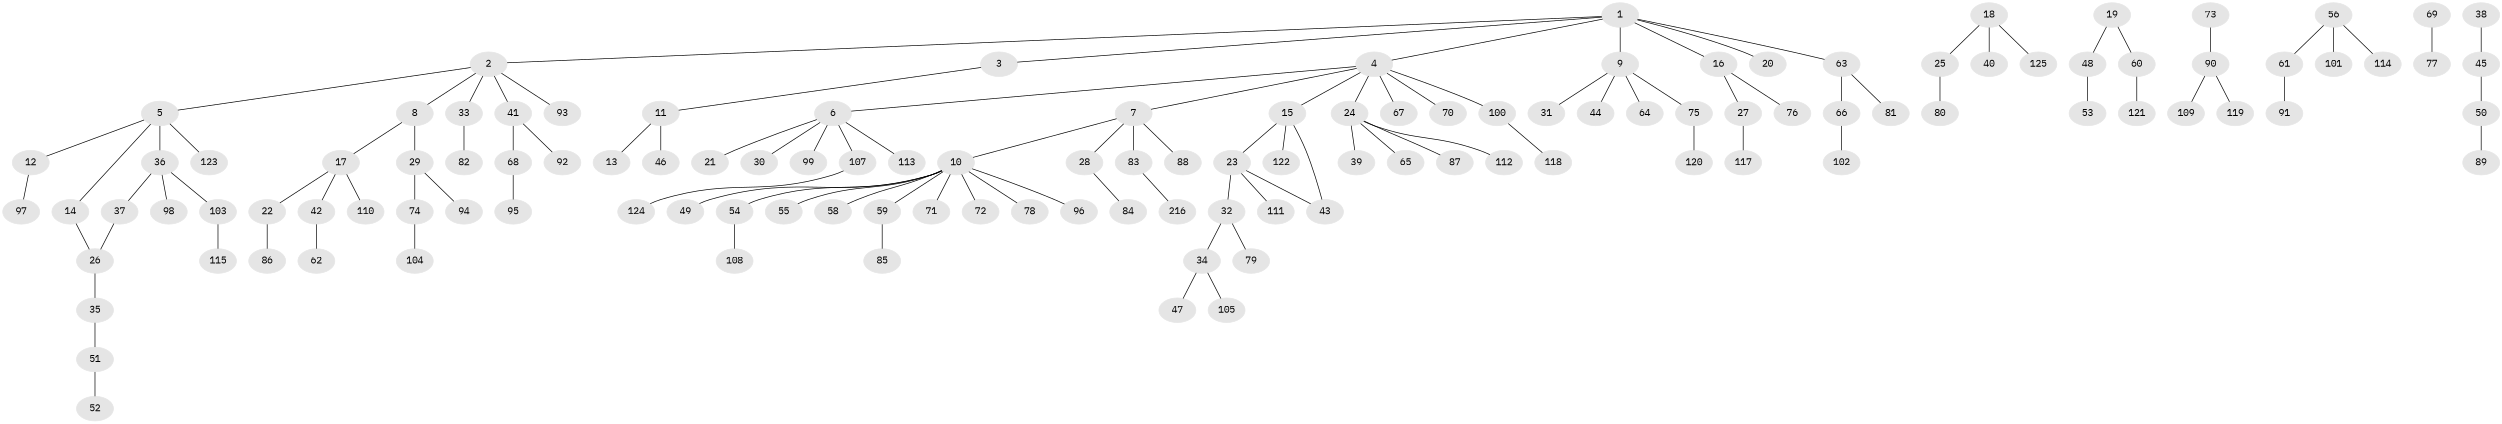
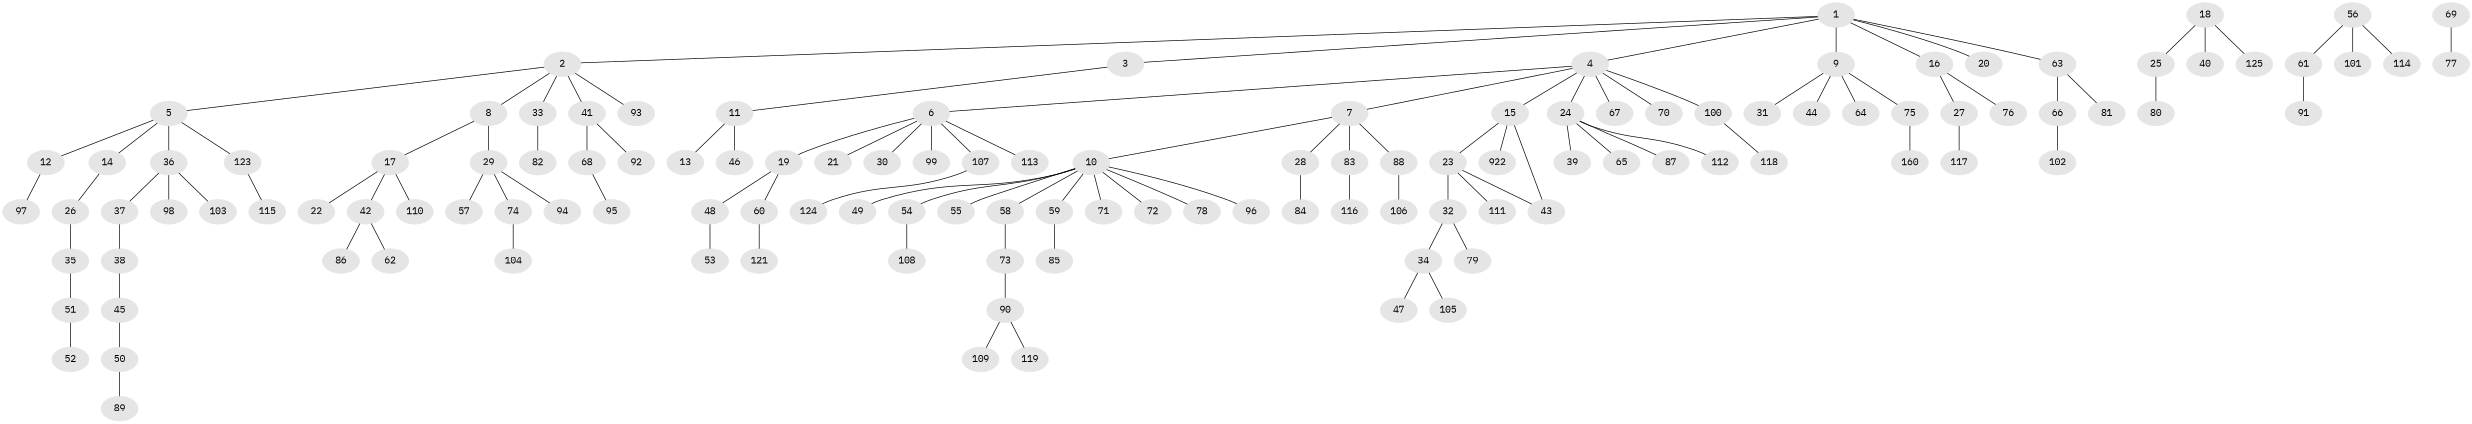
none -> (856, 134)
(1281, 163) -> (1497, 163)
(1694, 163) -> (1910, 163)
none -> (464, 212)
(1177, 212) -> (1350, 212)
none -> (1399, 212)
(107, 236) -> (120, 237)
(218, 237) -> (255, 187)
(267, 237) -> (353, 236)
none -> (1005, 237)
